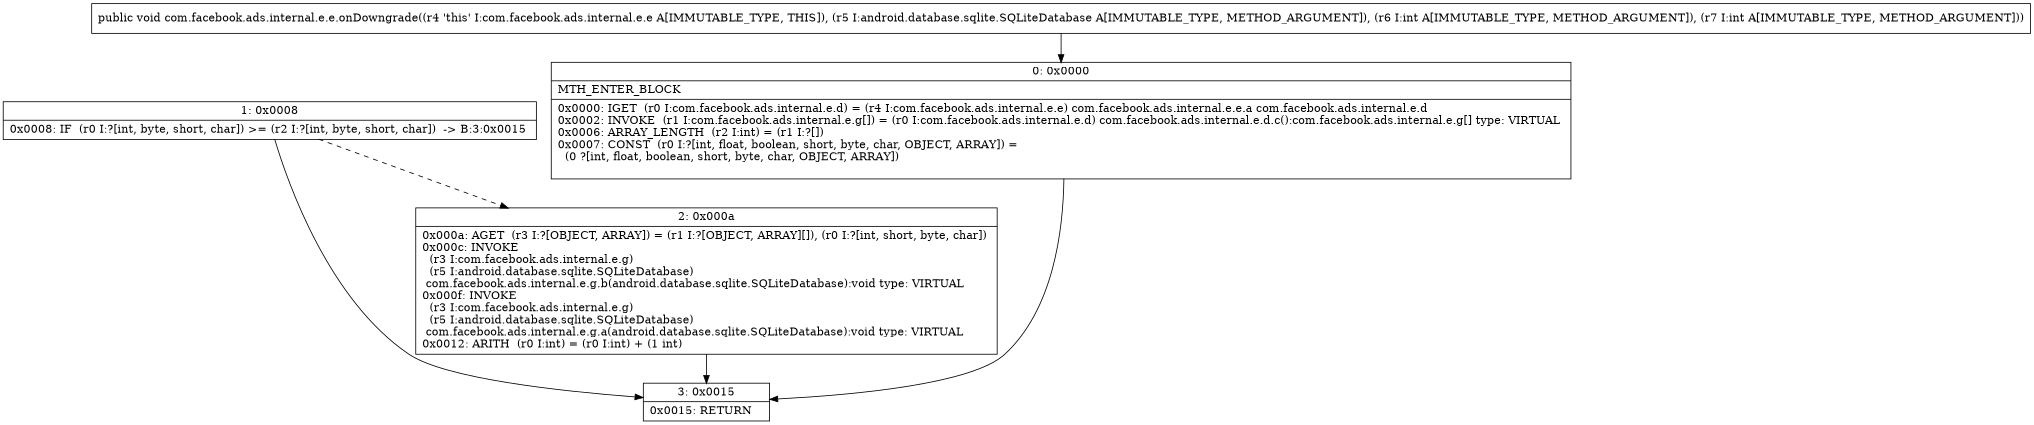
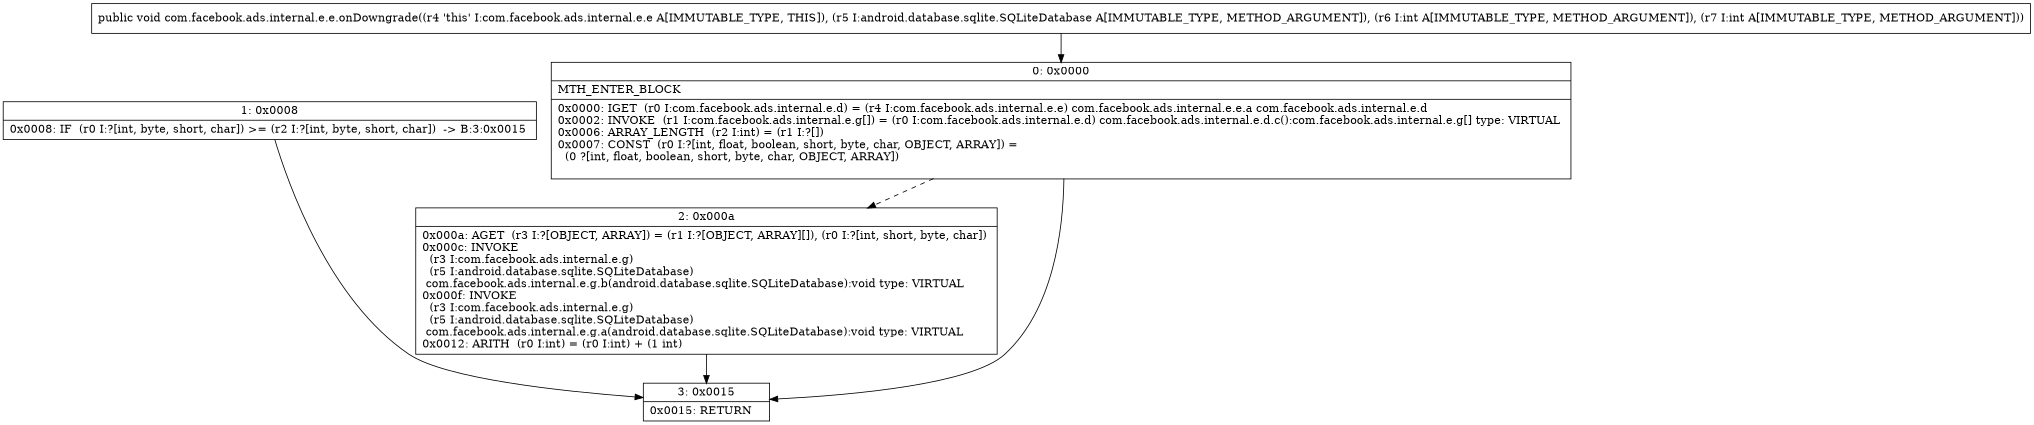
(410, 172) -> (904, 192)
